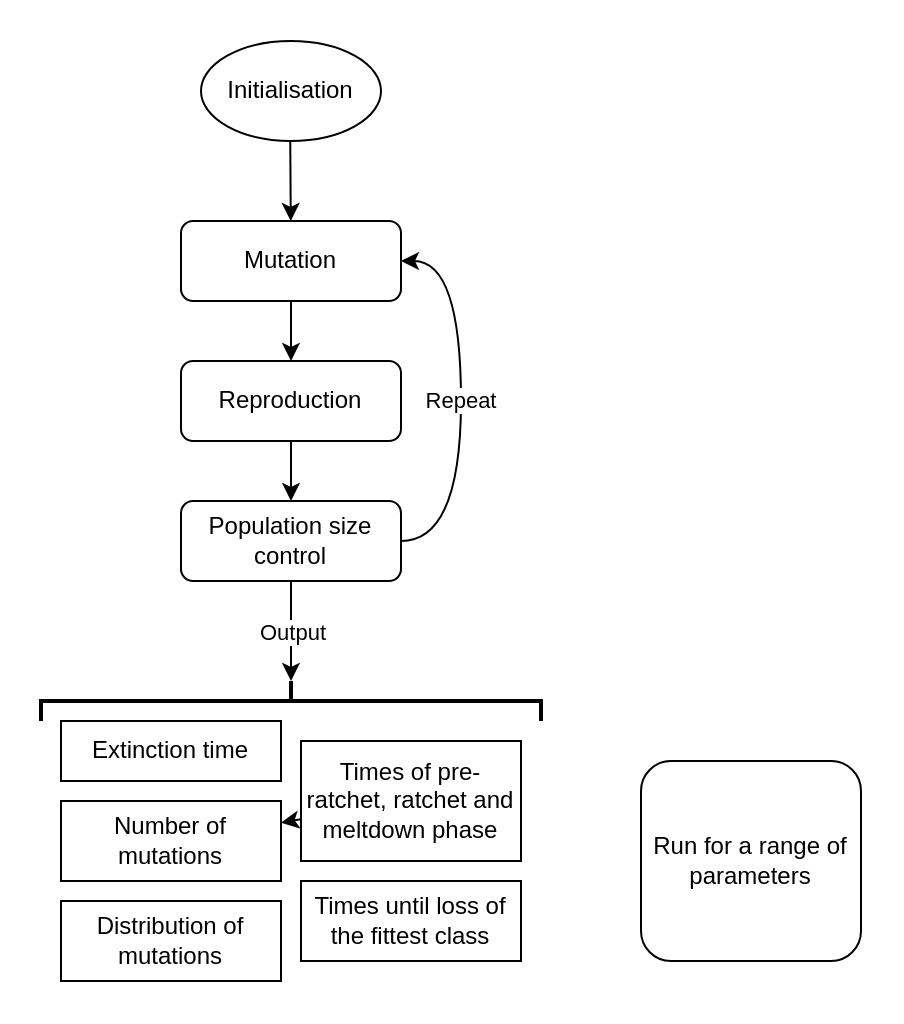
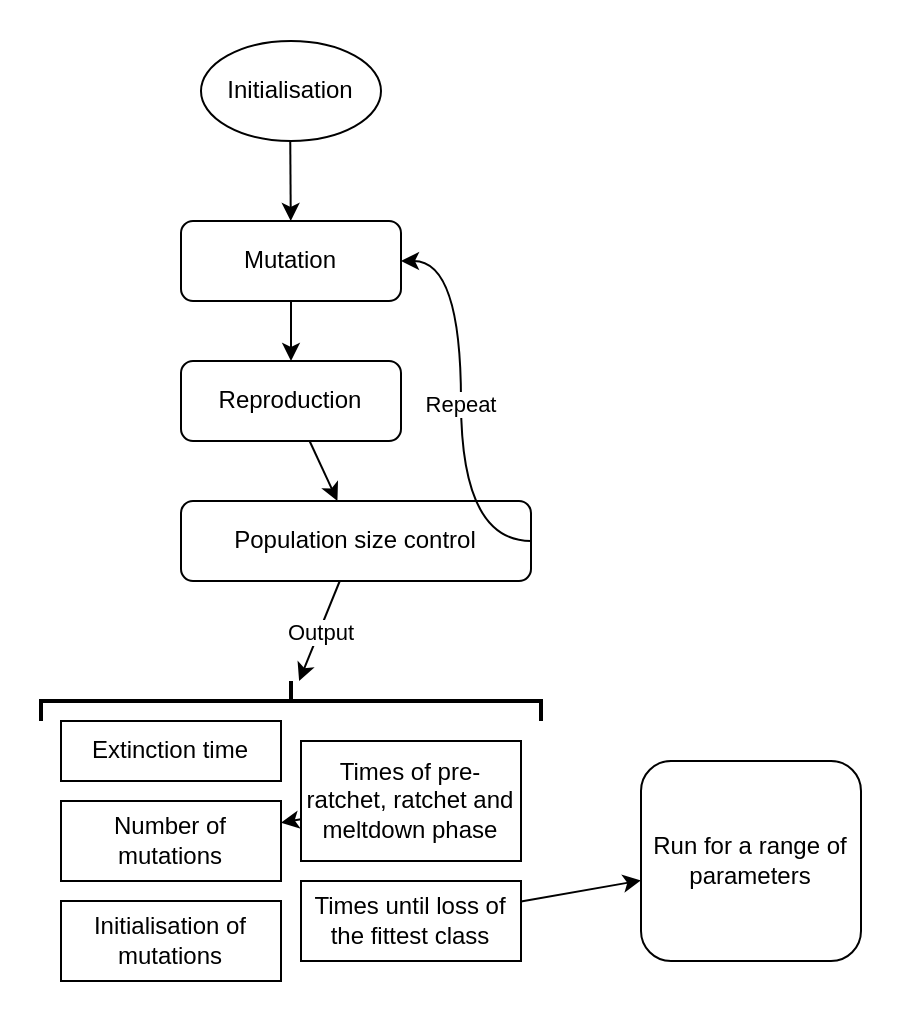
(291, 541) -> (356, 541)
none -> (574, 892)
(171, 941) -> (171, 941)
